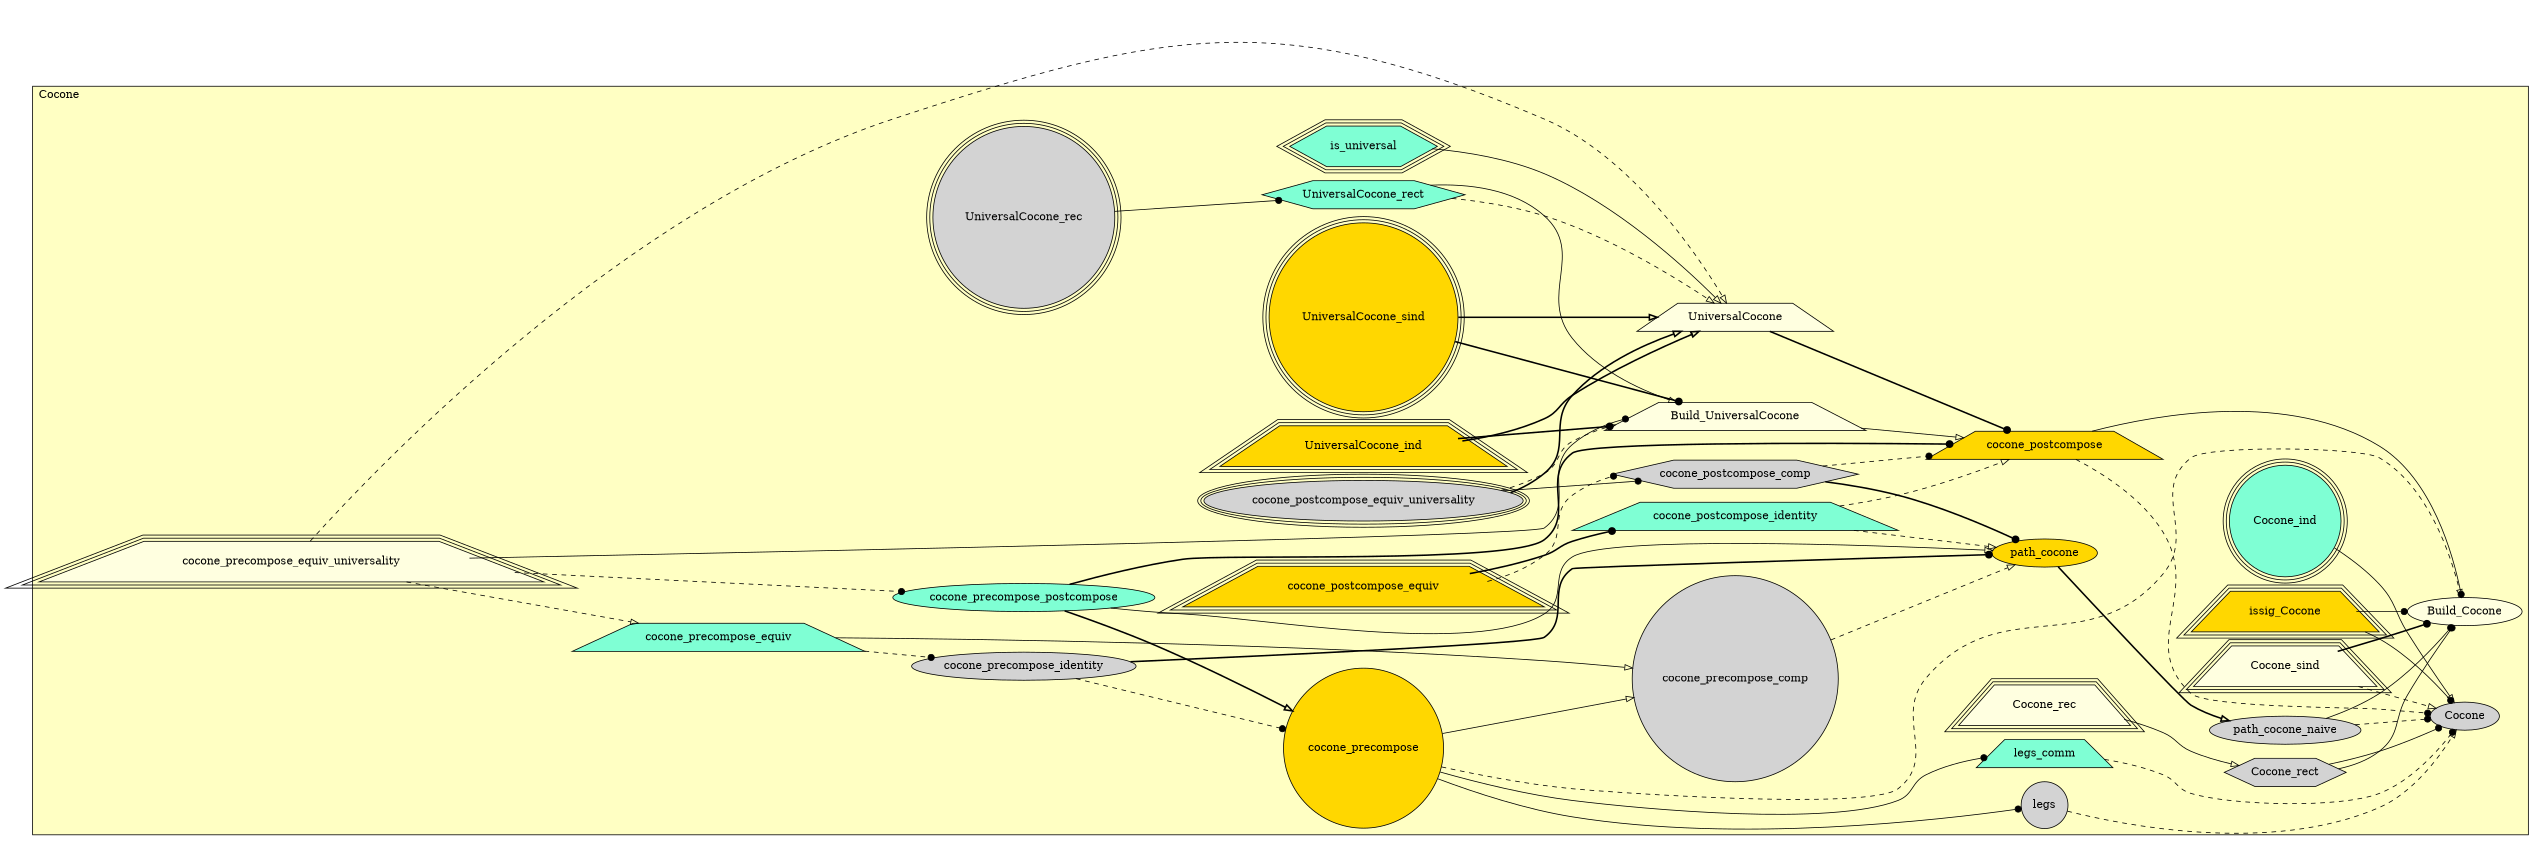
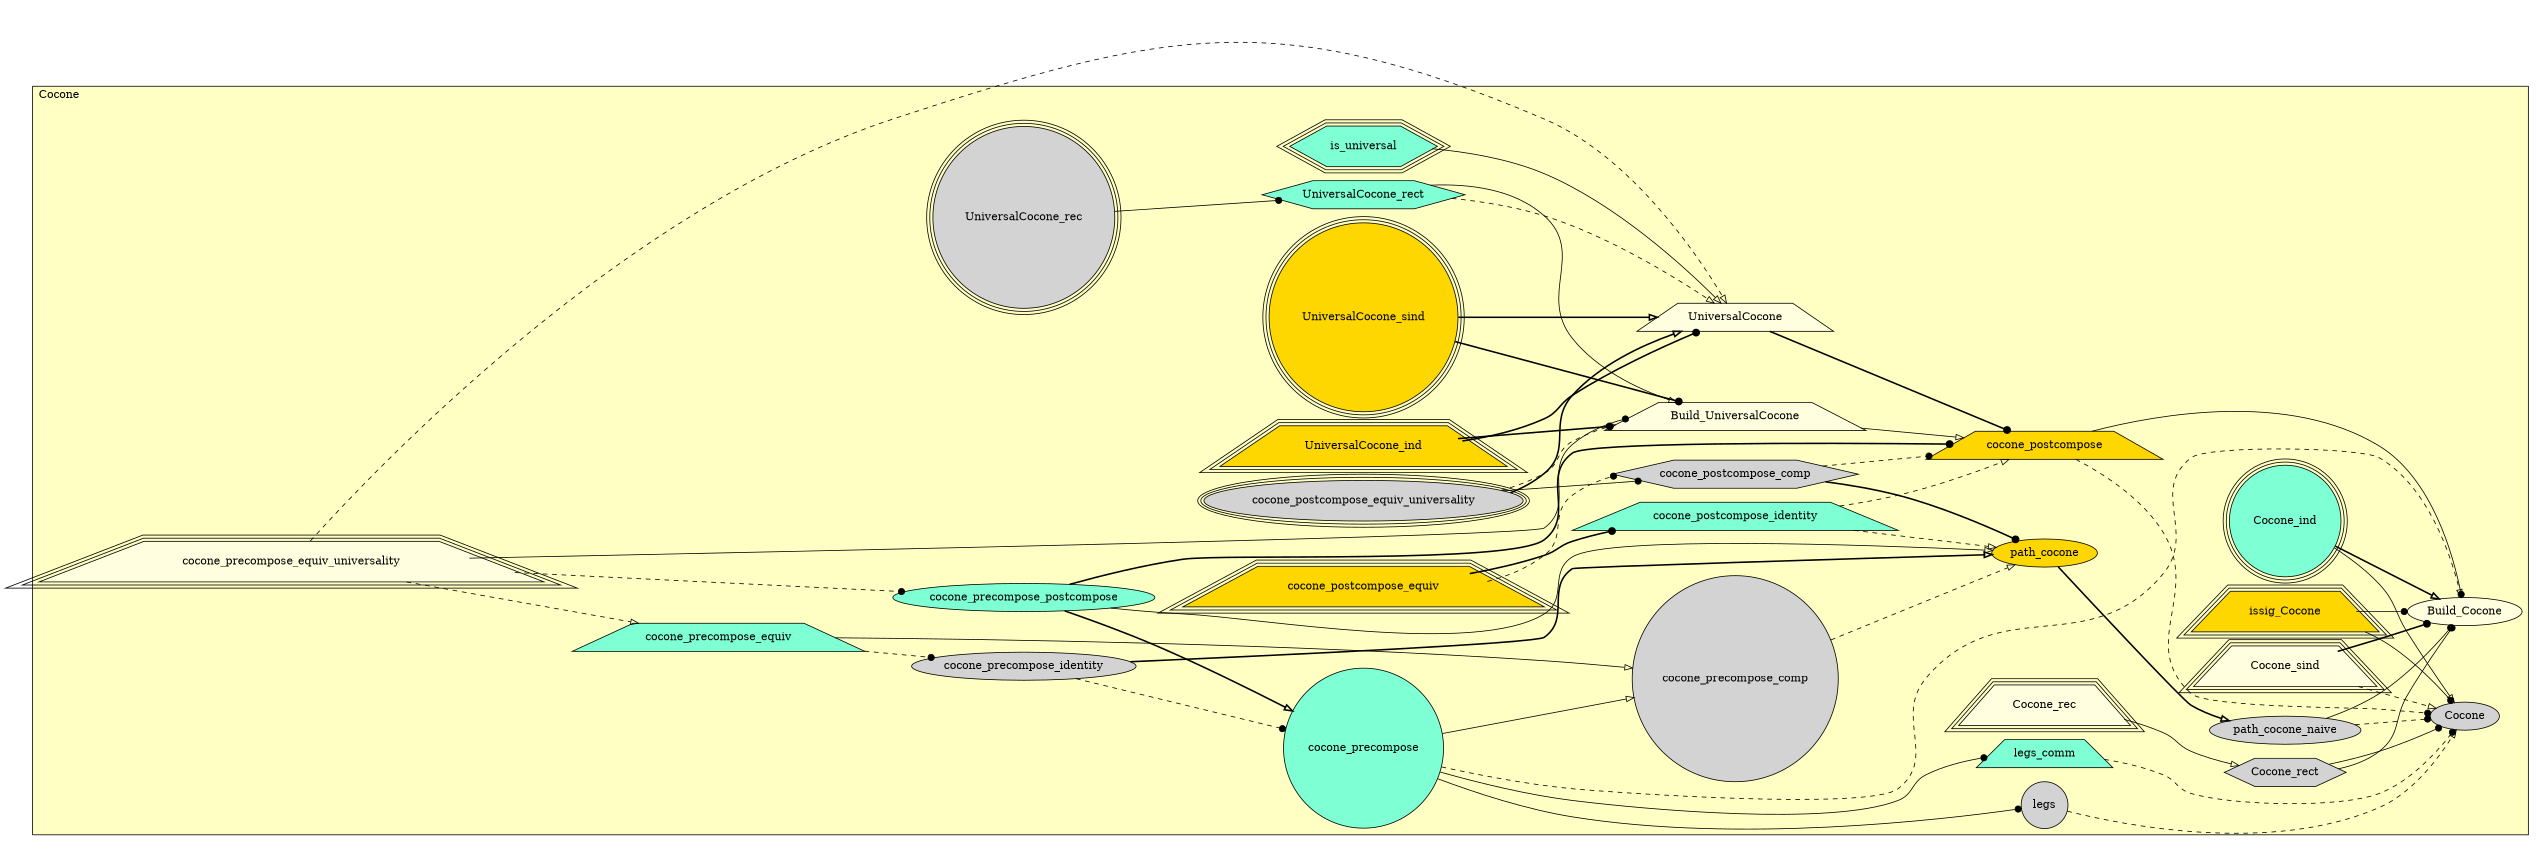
(1559, 408) -> (1559, 408)
none -> (2384, 571)
(1554, 626) -> (1554, 626)
(1364, 748) -> (1364, 748)
